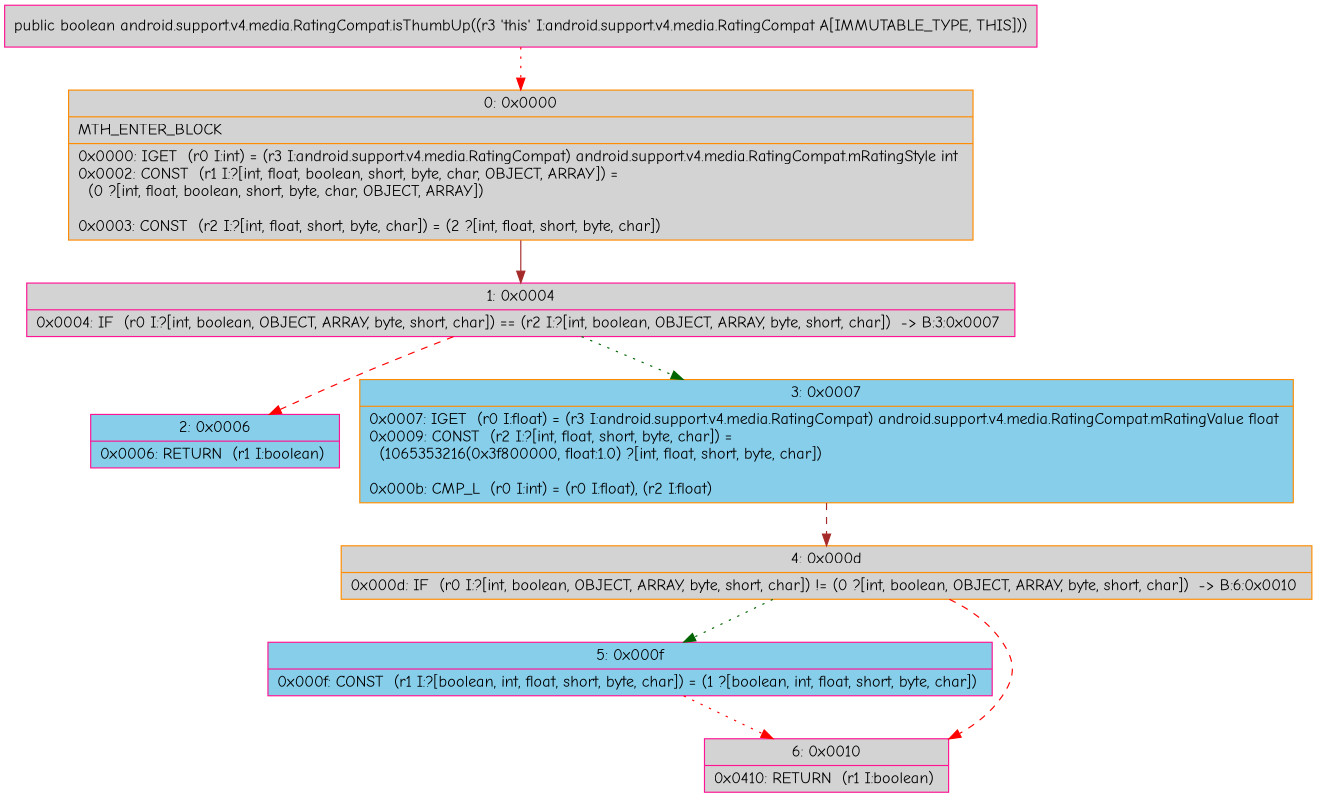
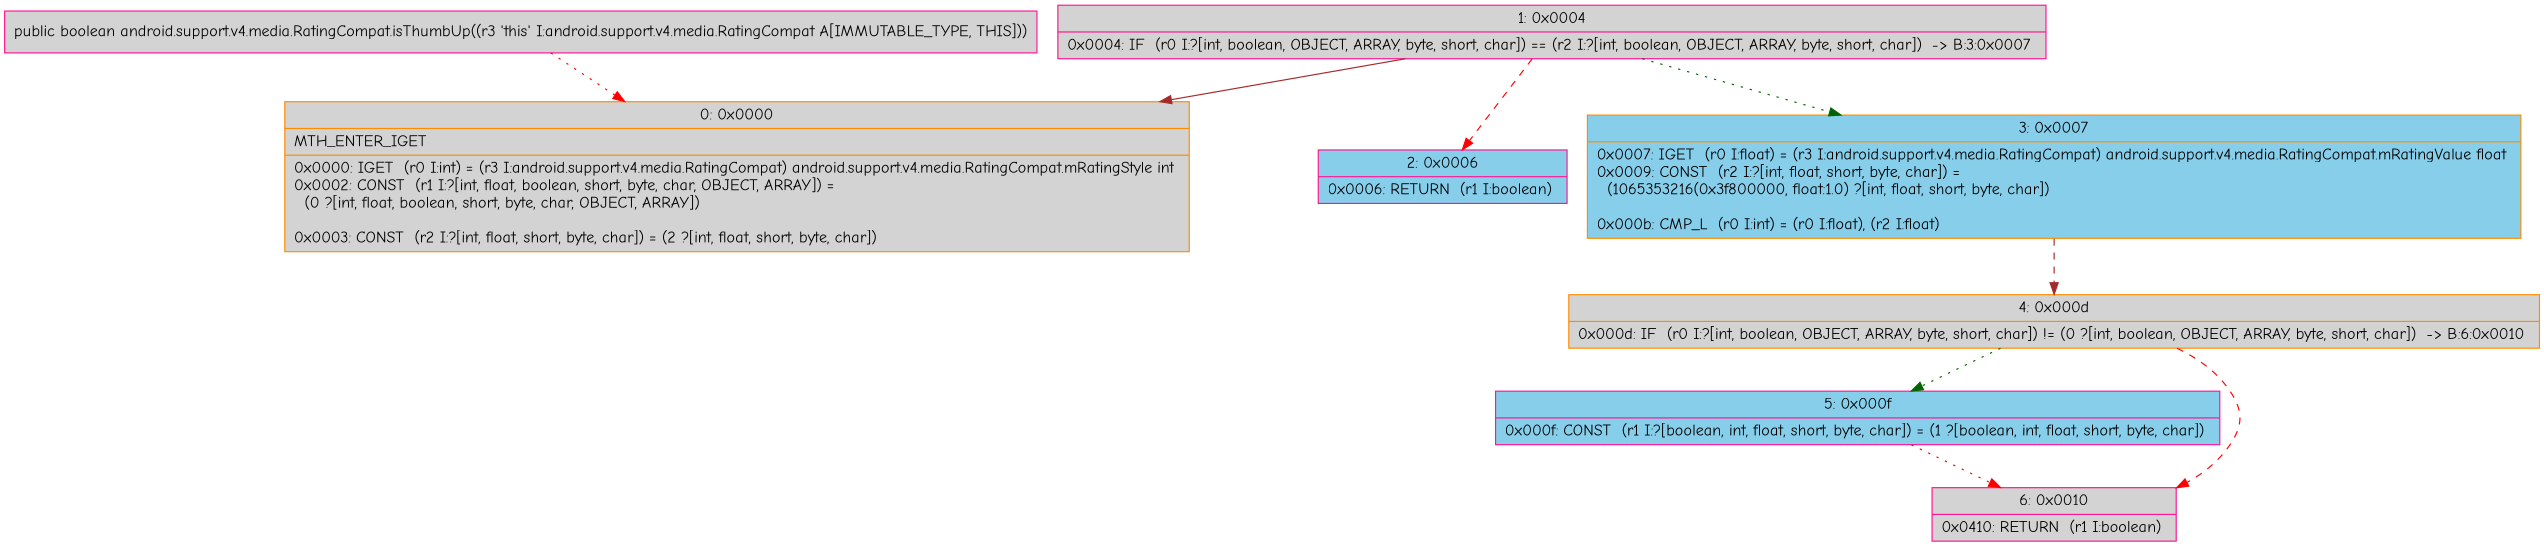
(150, 130) -> (361, 141)
(521, 256) -> (1289, 79)
